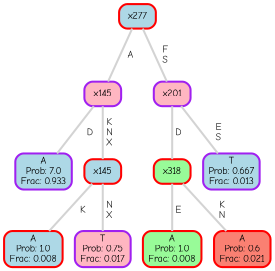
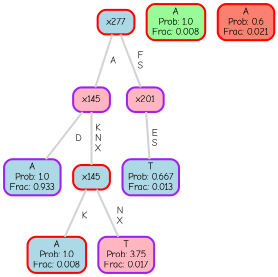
(44, 172) -> (32, 177)
(172, 172) -> none
(103, 249) -> (126, 255)
